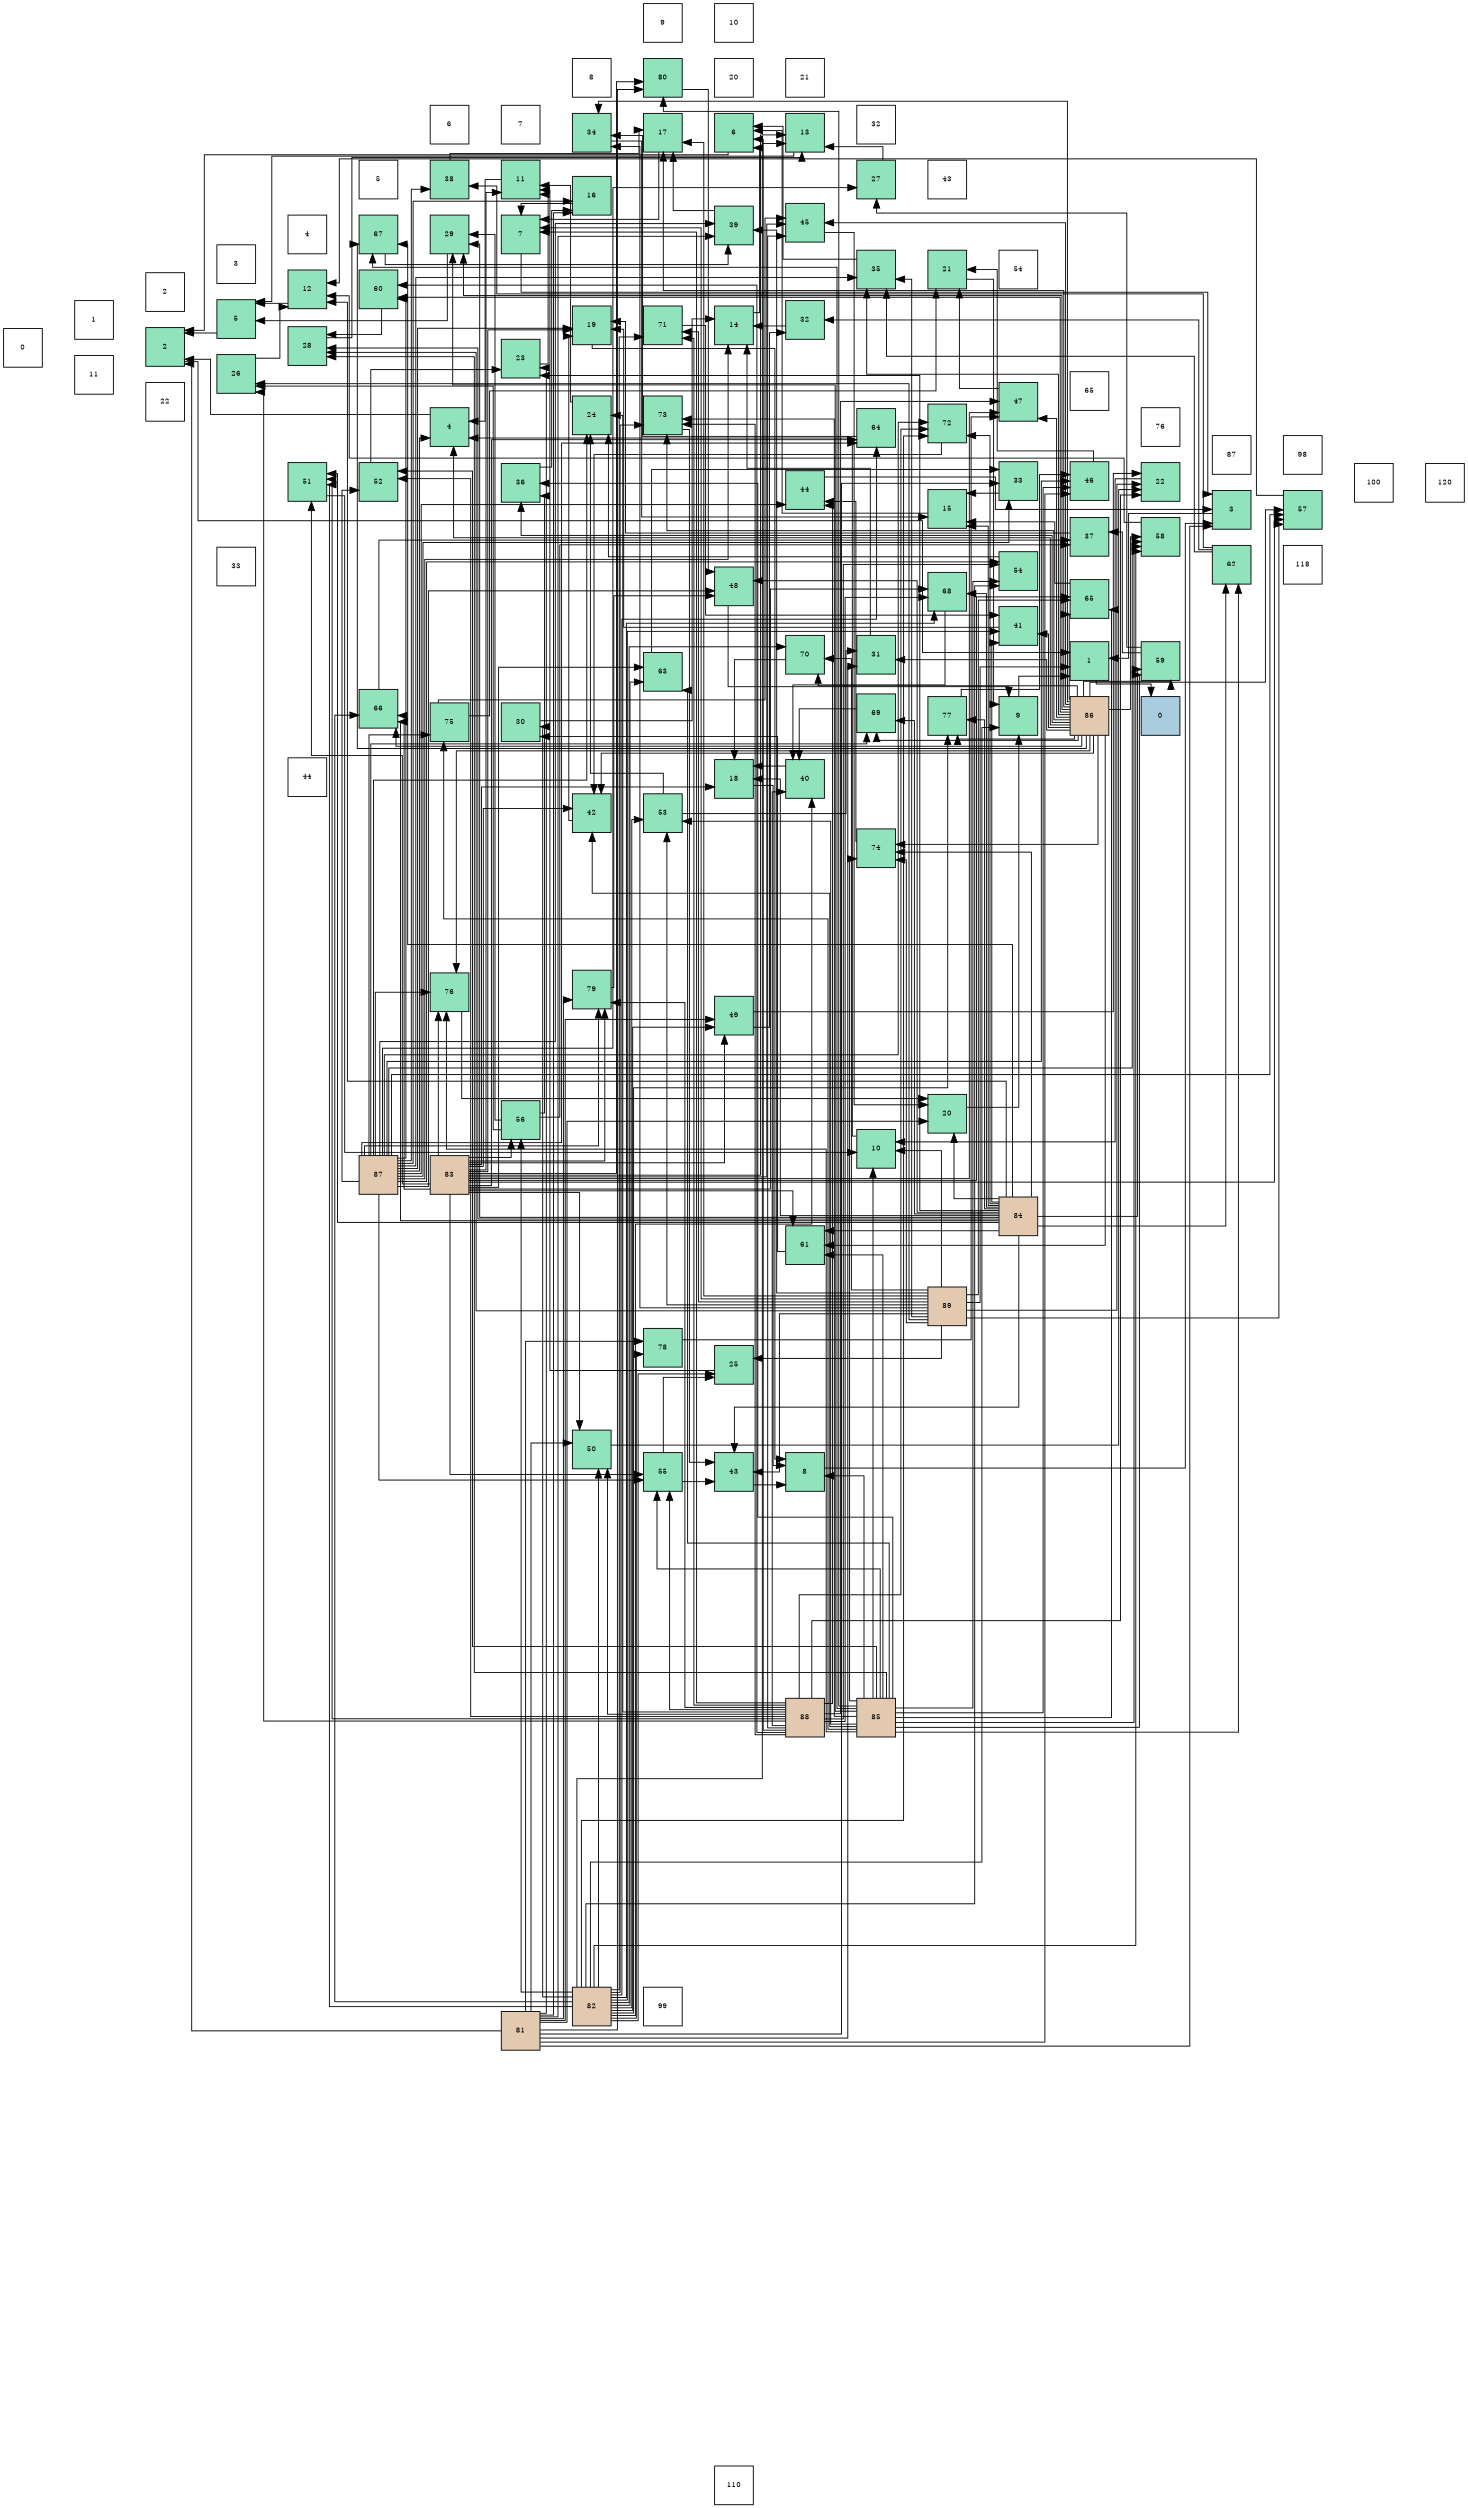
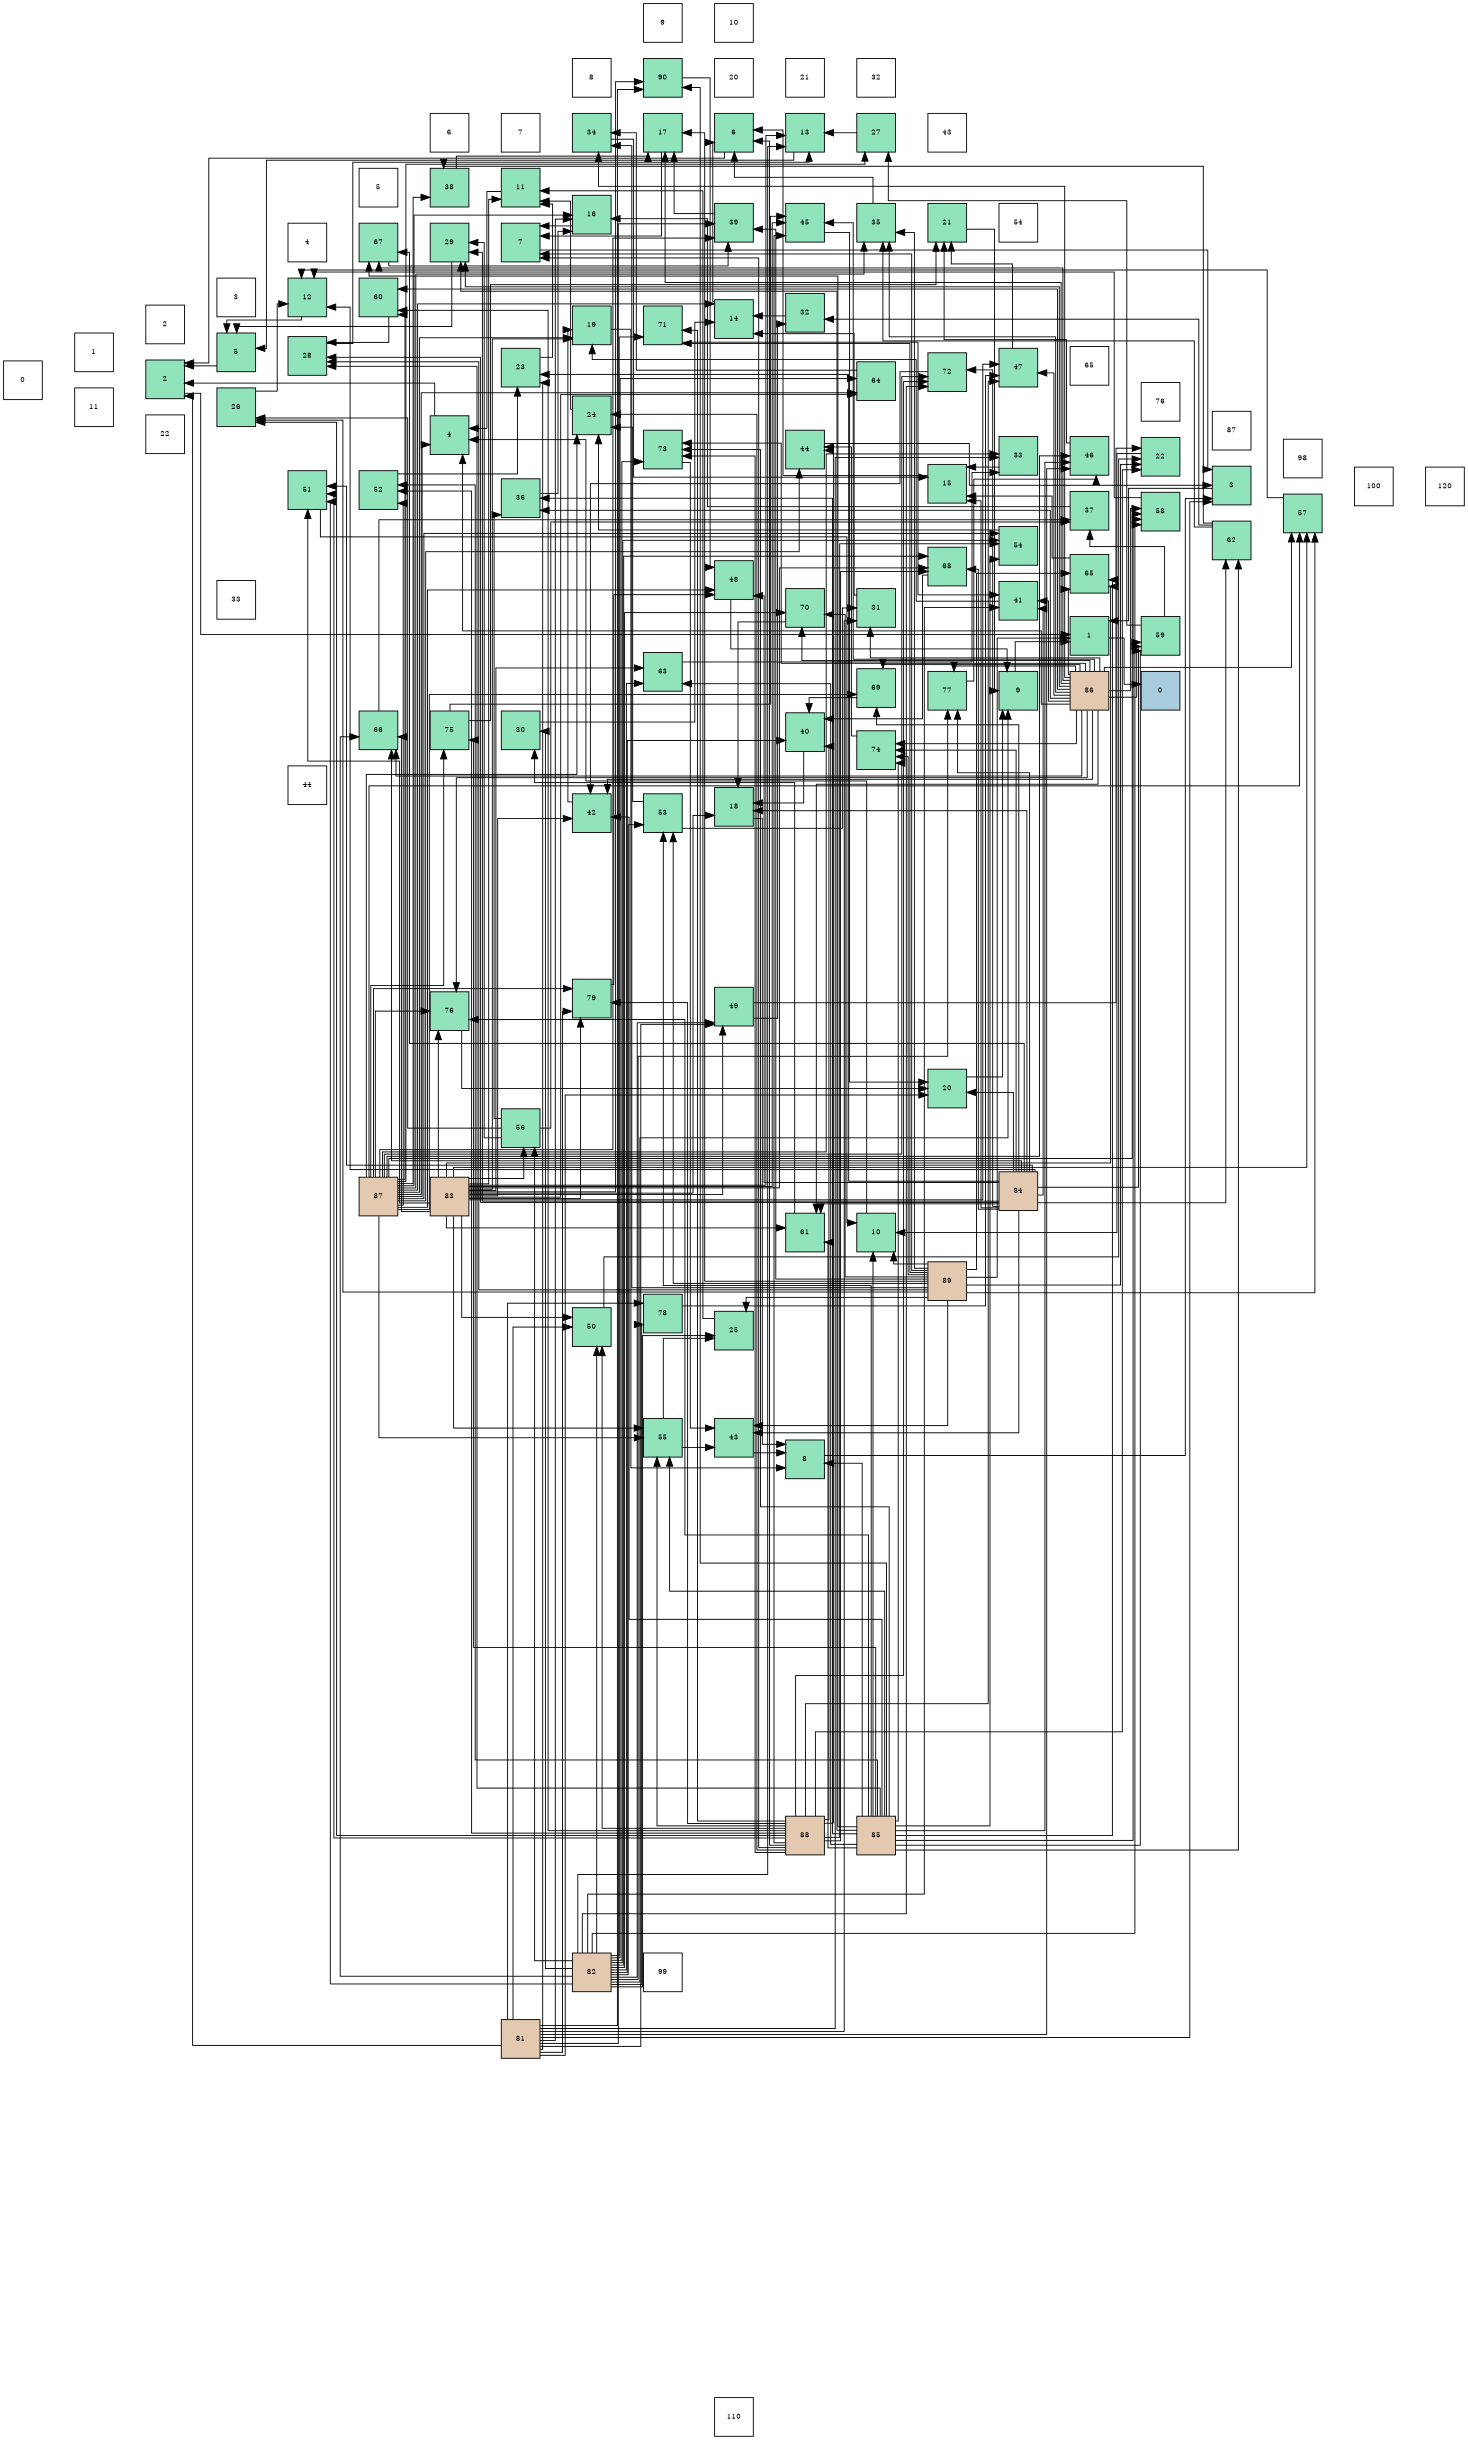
(663, 78) -> (663, 78)
(739, 533) -> (707, 500)
(1303, 565) -> none
